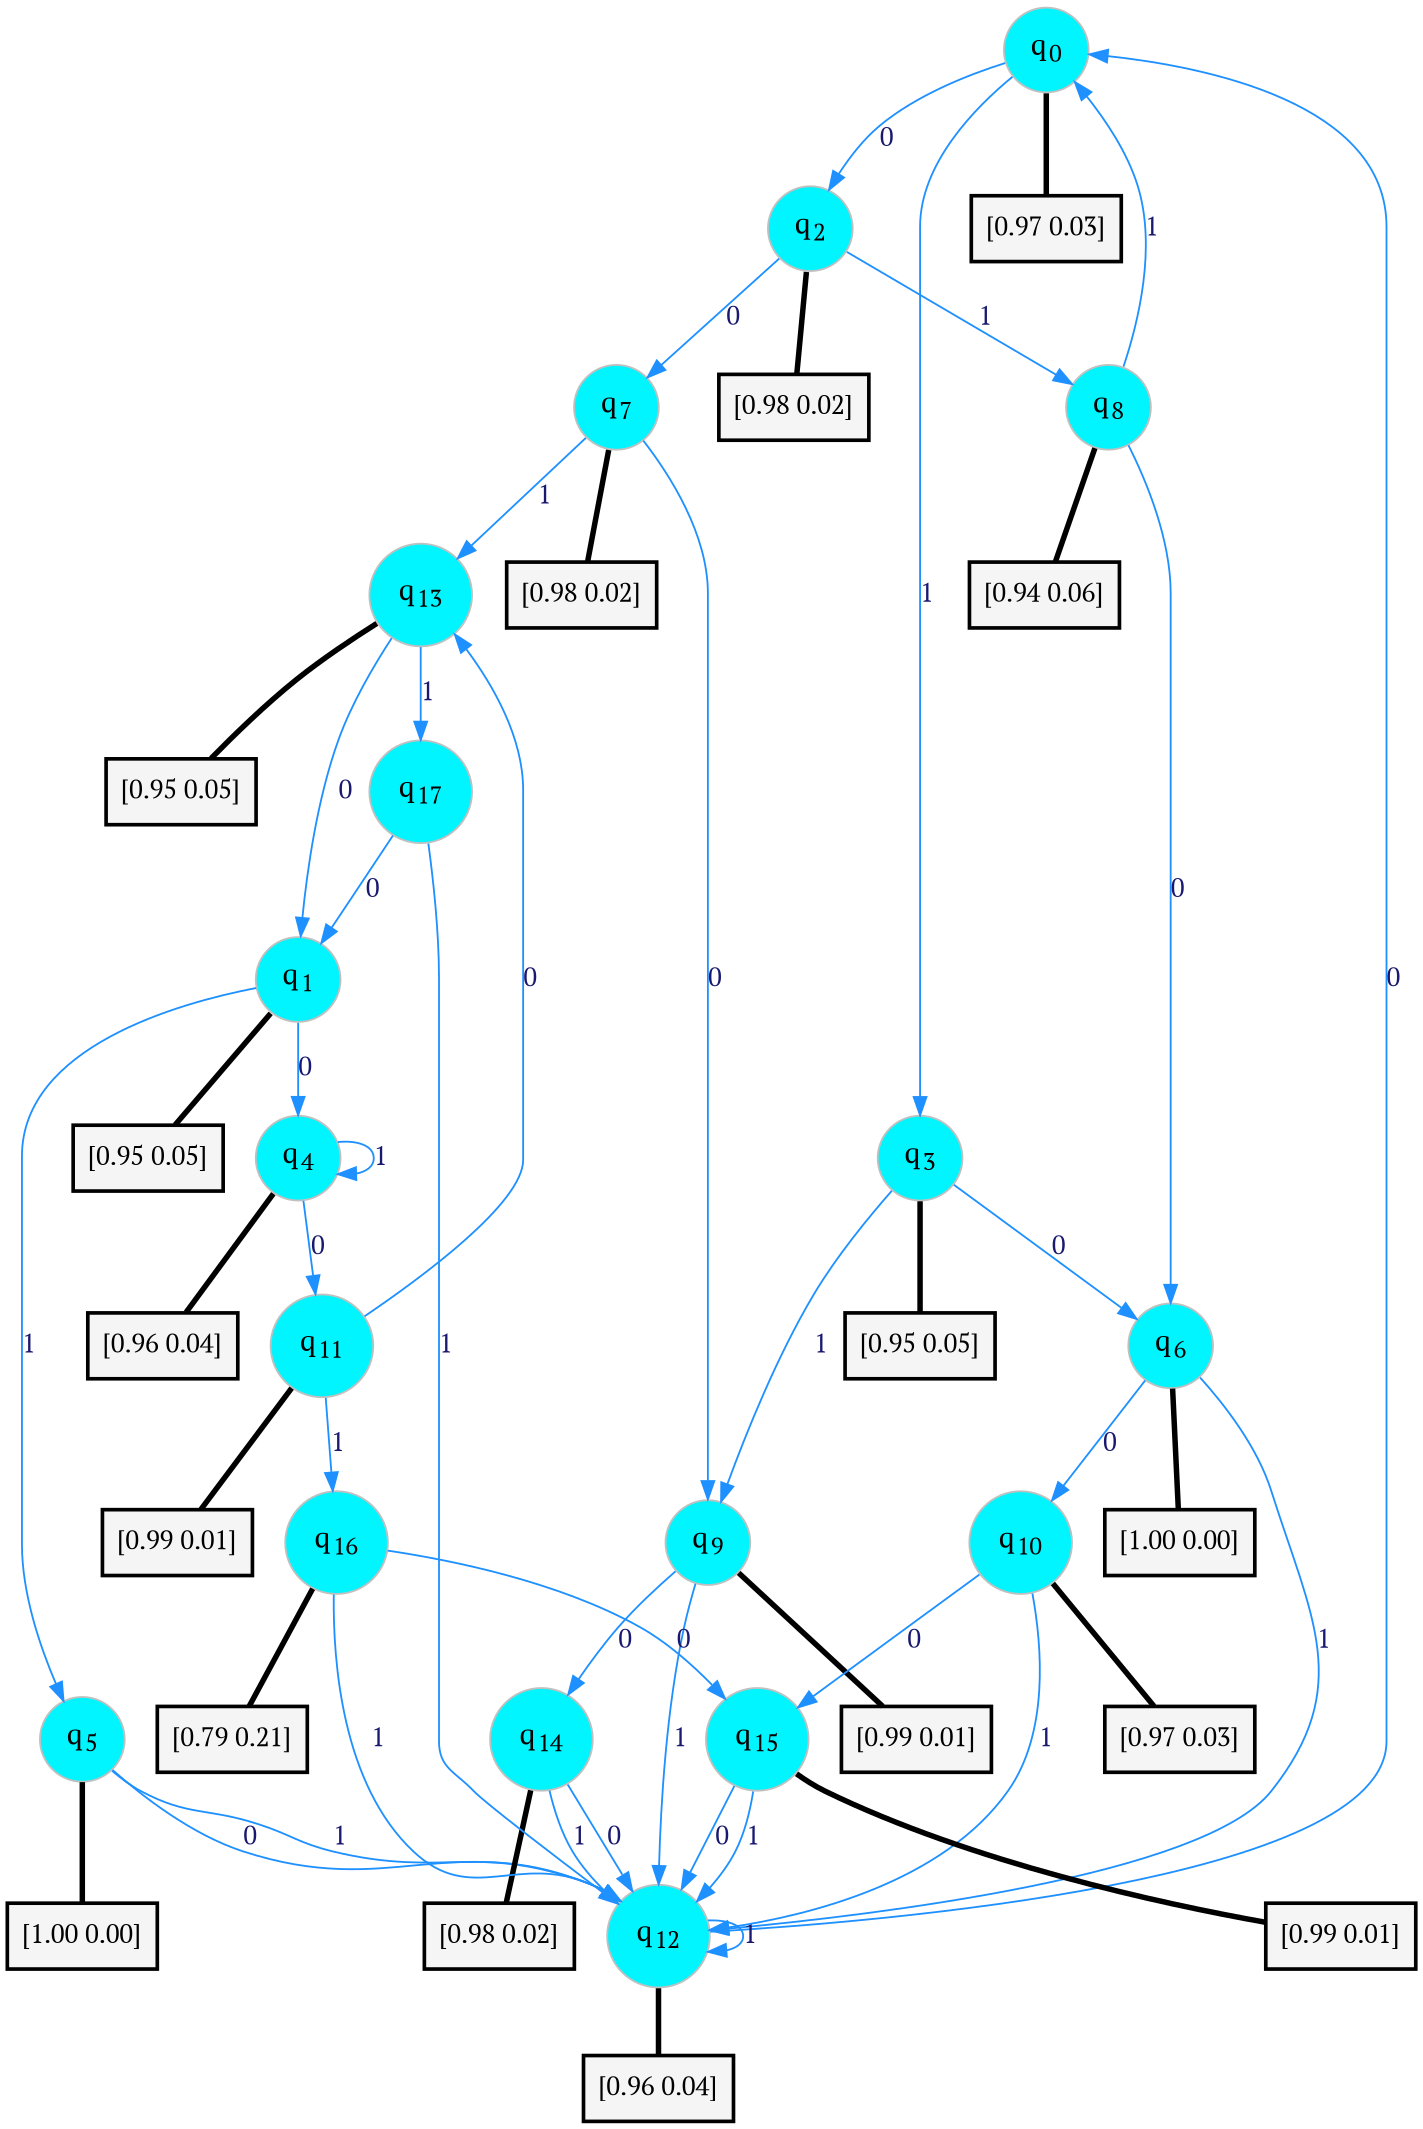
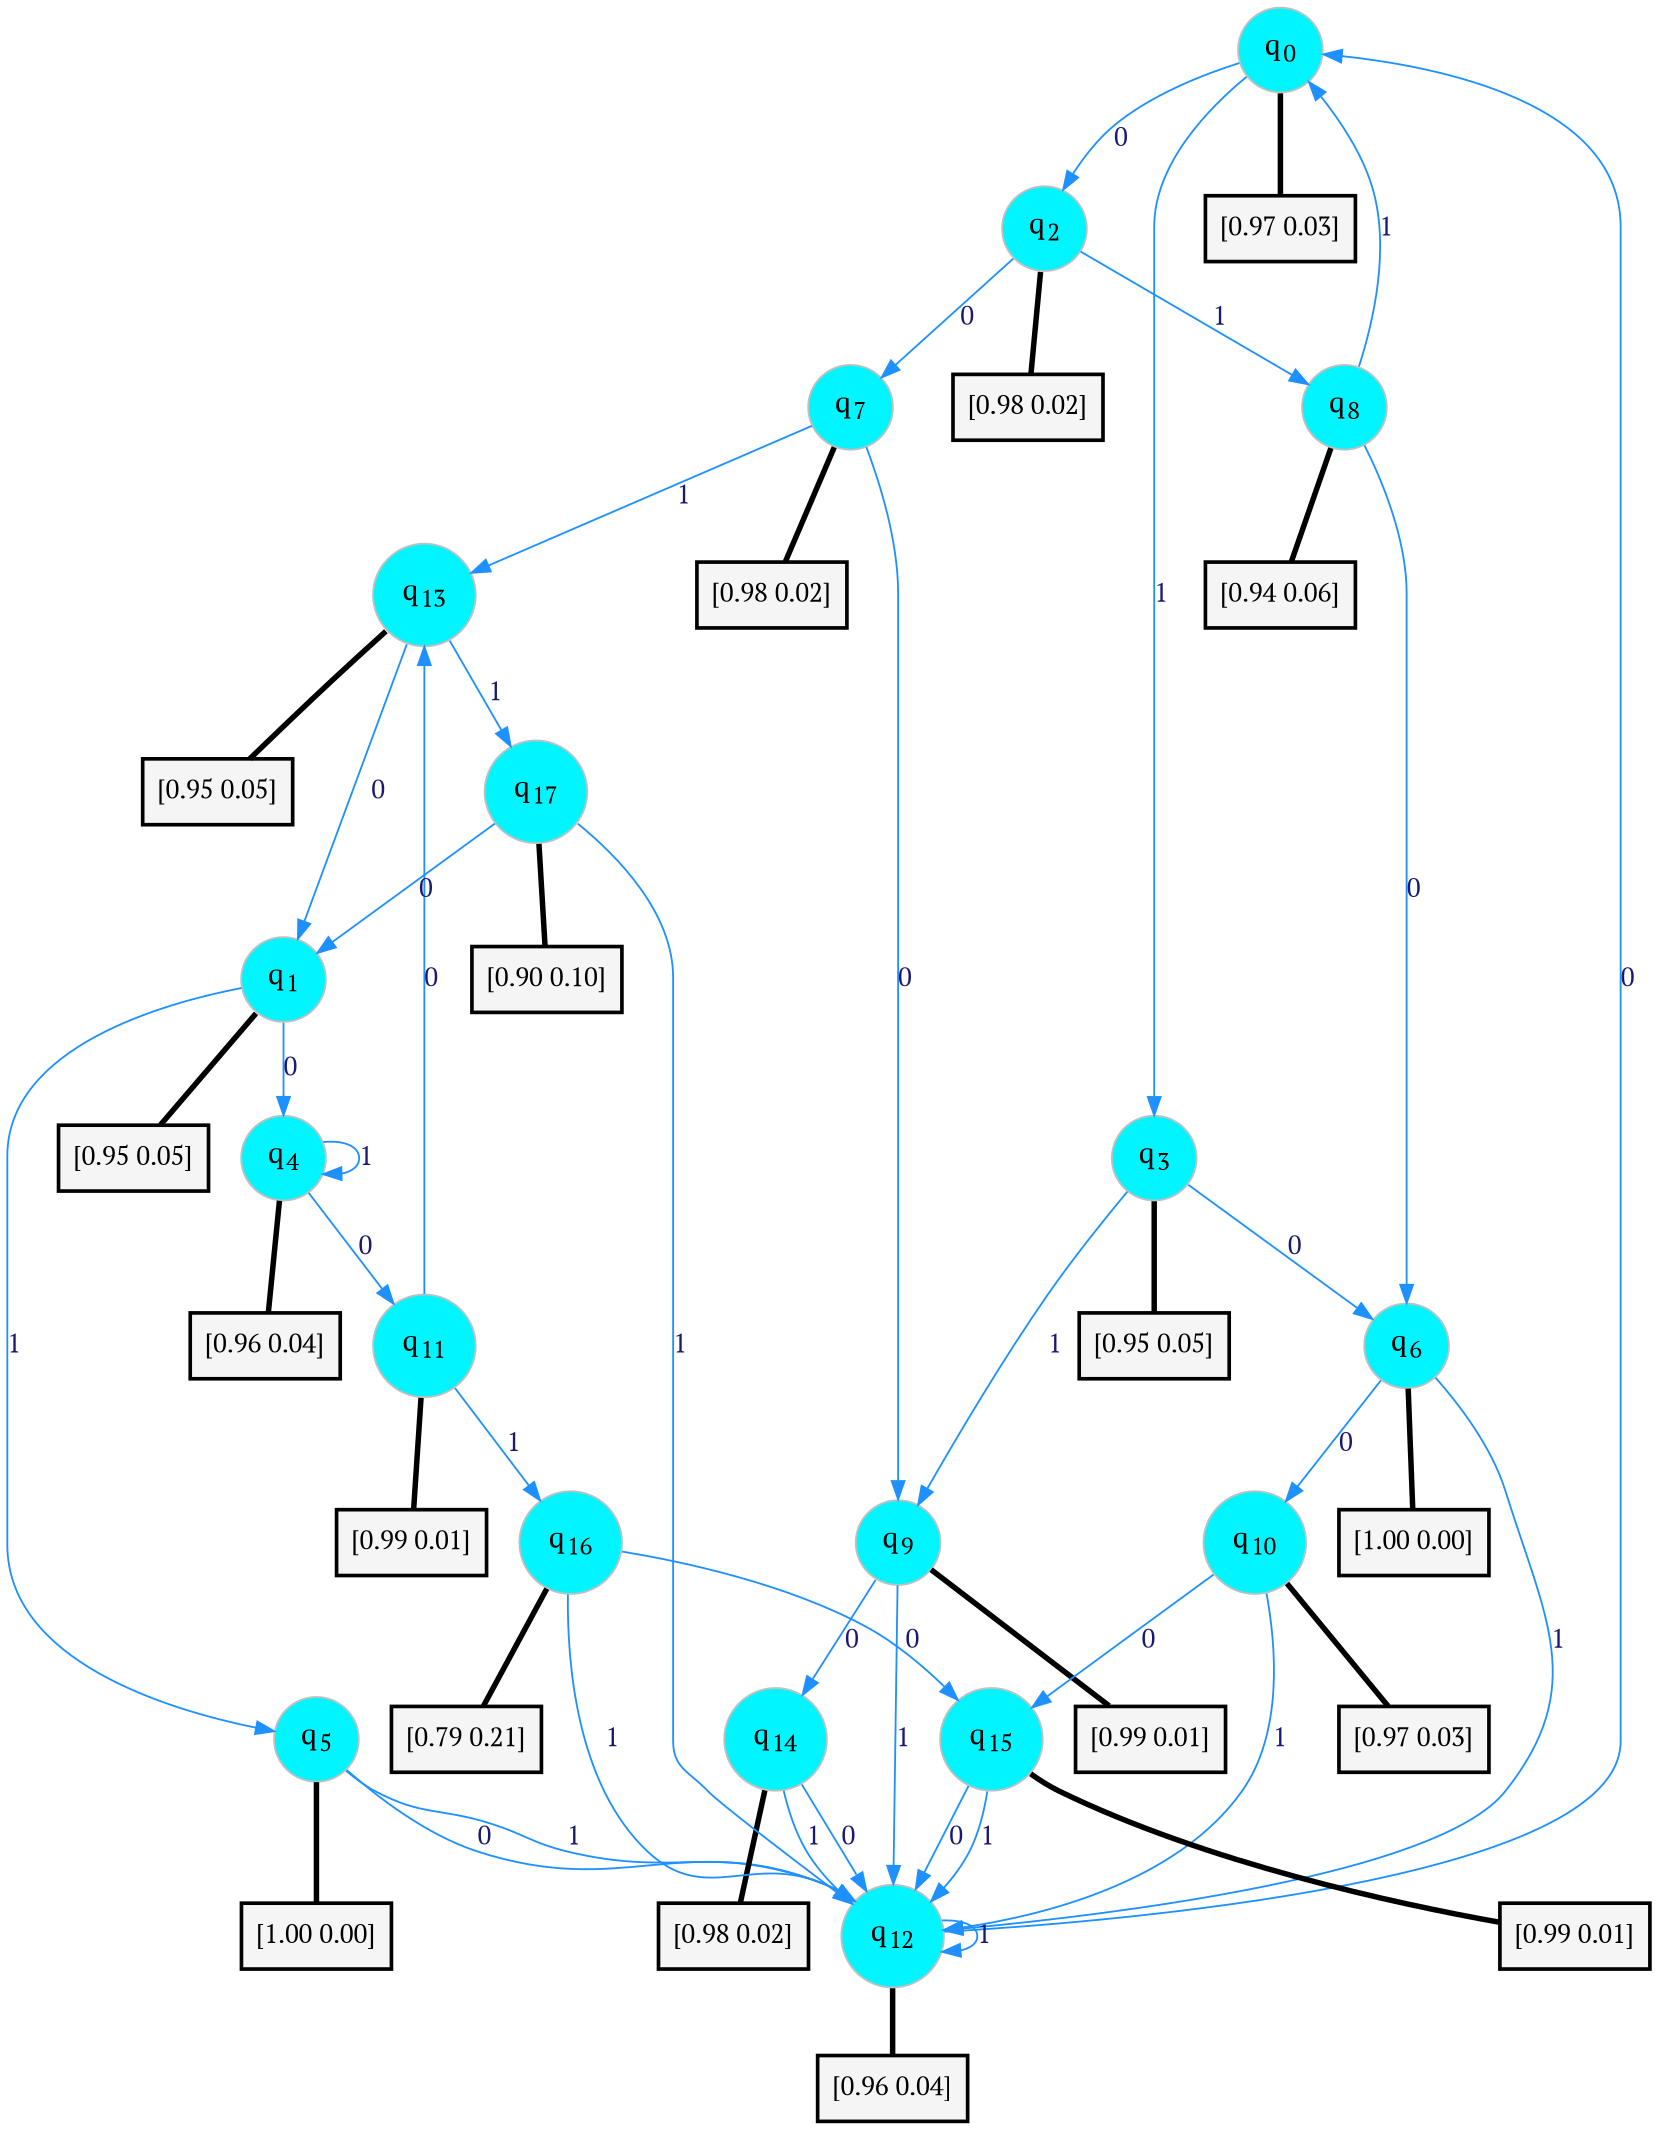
none -> (547, 980)
